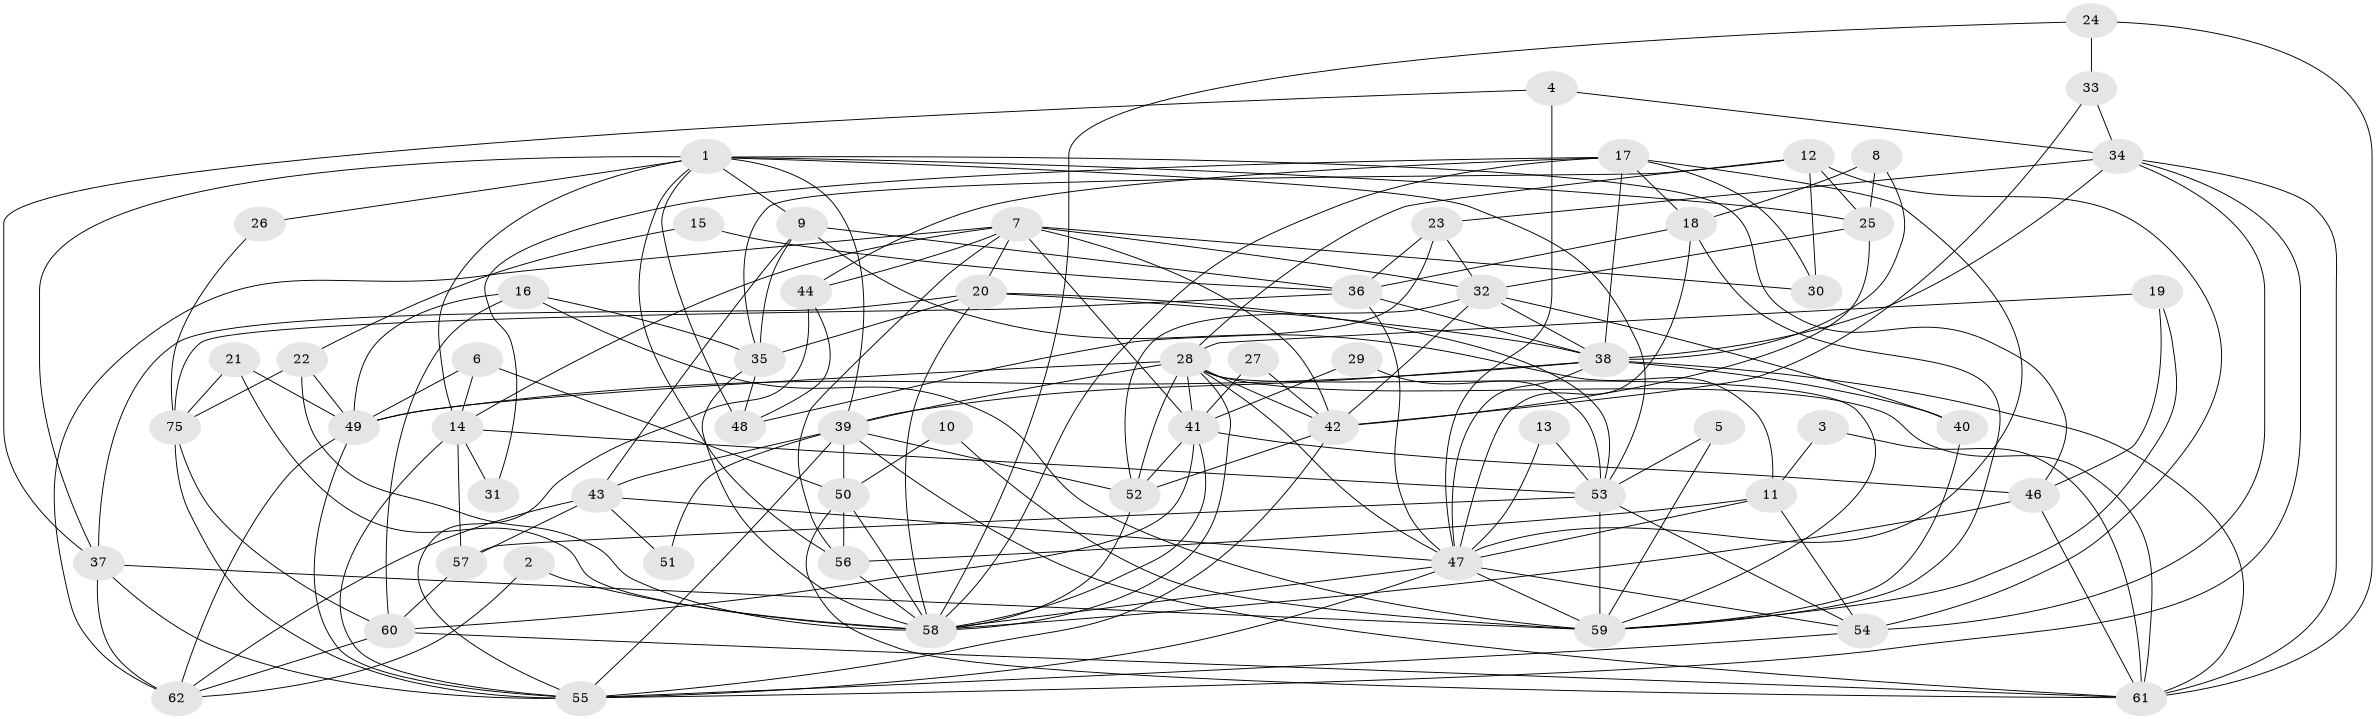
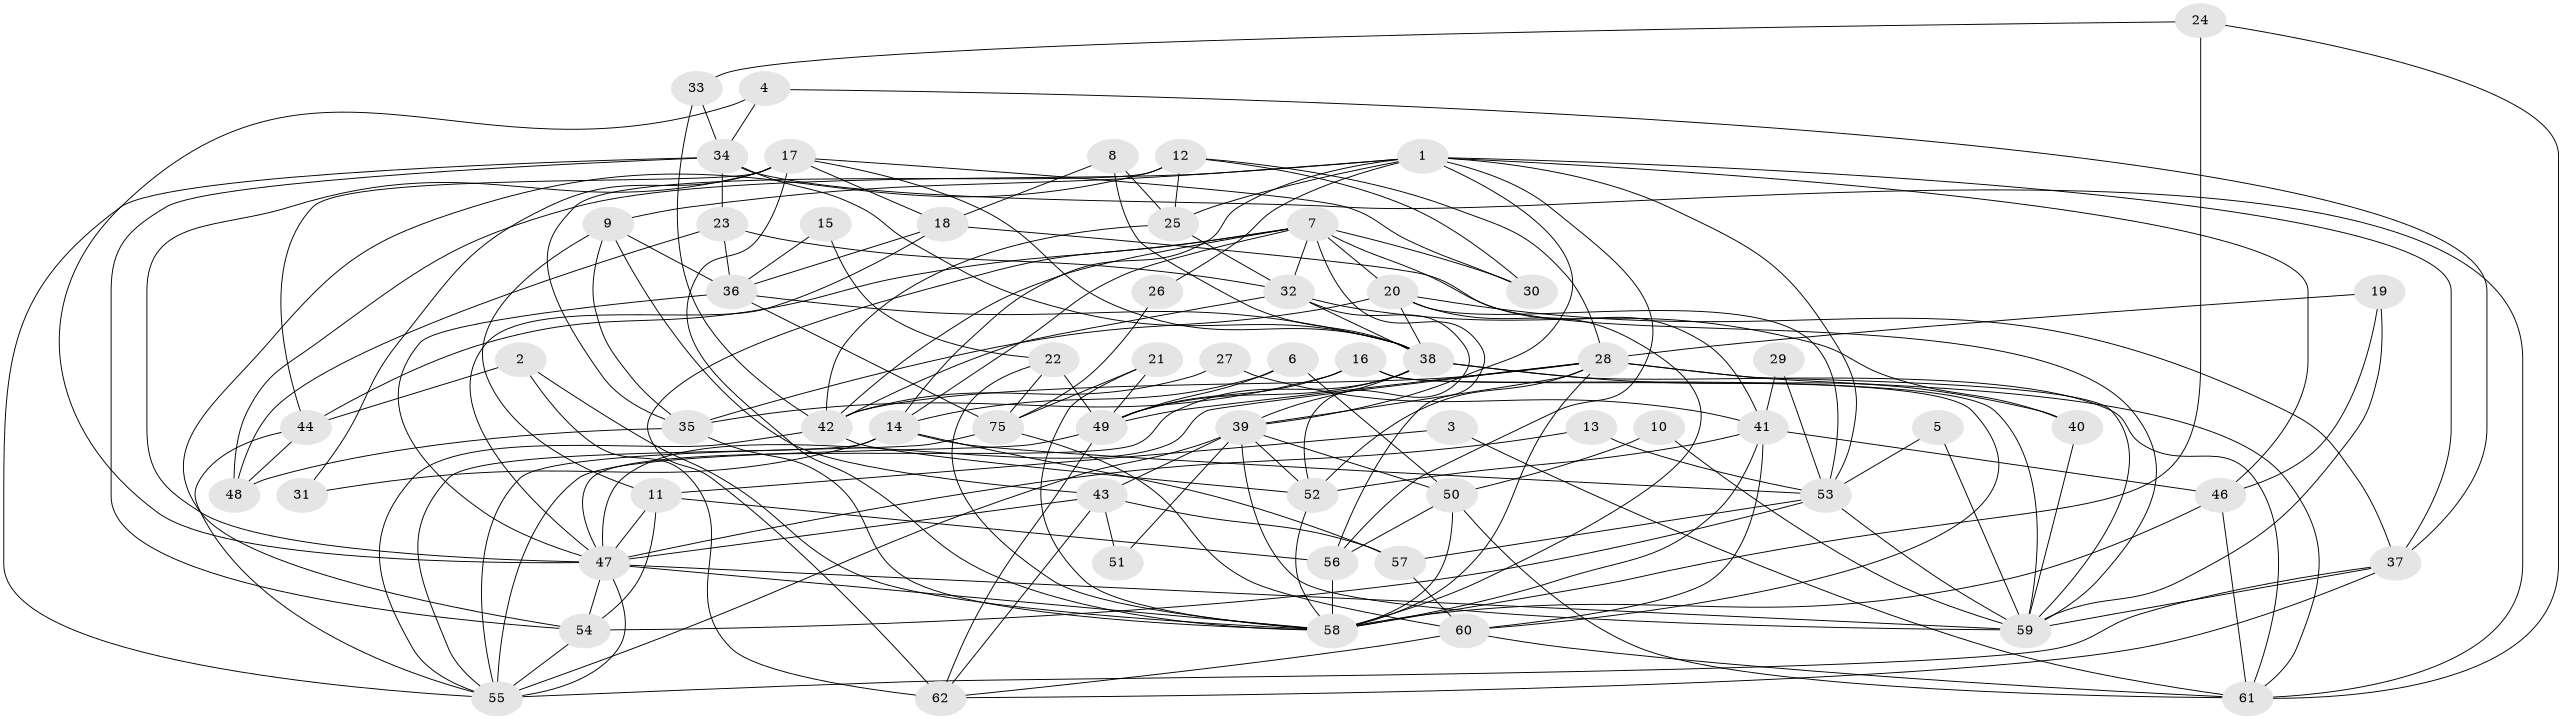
(1190, 393) -> none
none -> (413, 394)
(1467, 645) -> (1529, 615)
